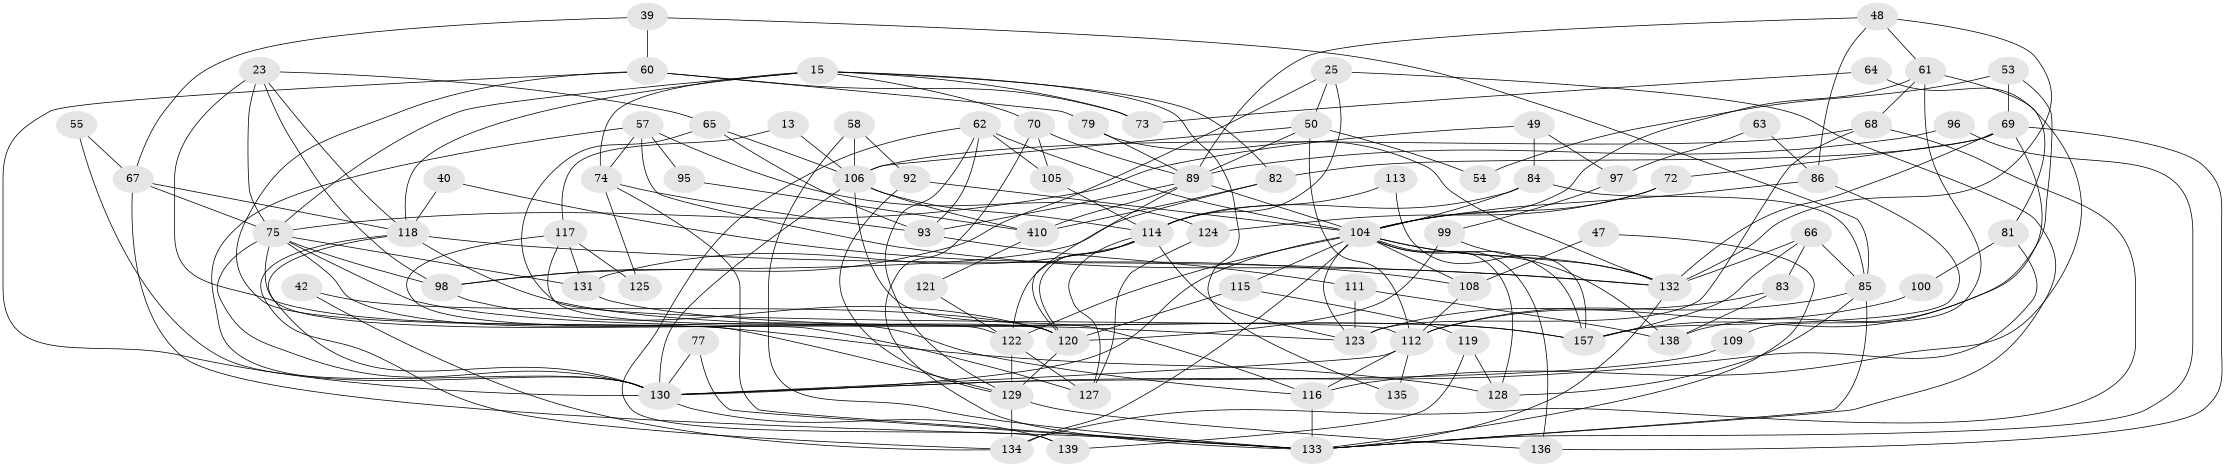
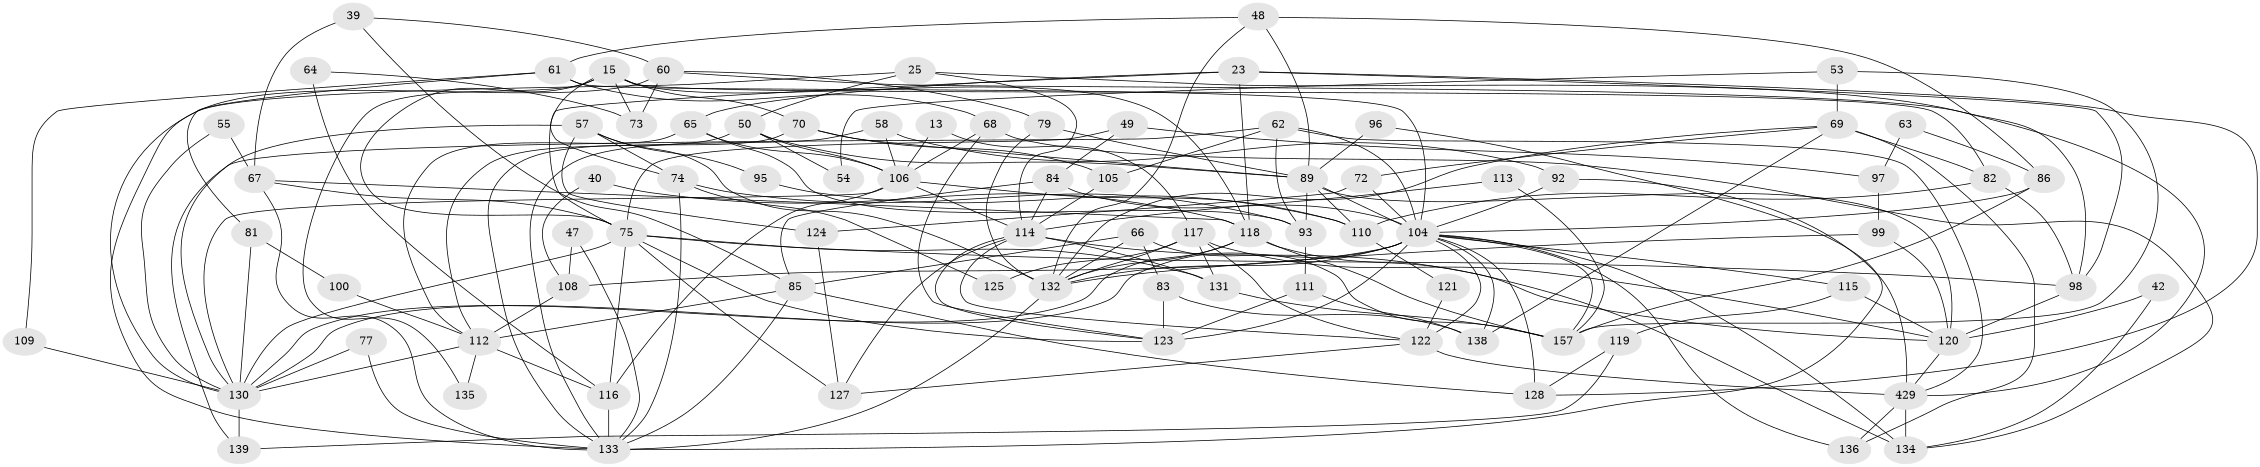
(1037, 233) -> (1361, 233)
none -> (1123, 261)
(1012, 396) -> (1906, 396)
